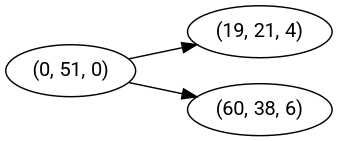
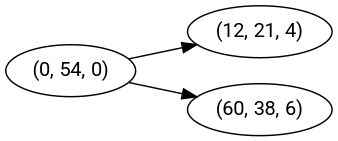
(260, 32) -> (260, 32)
(71, 71) -> (71, 71)
